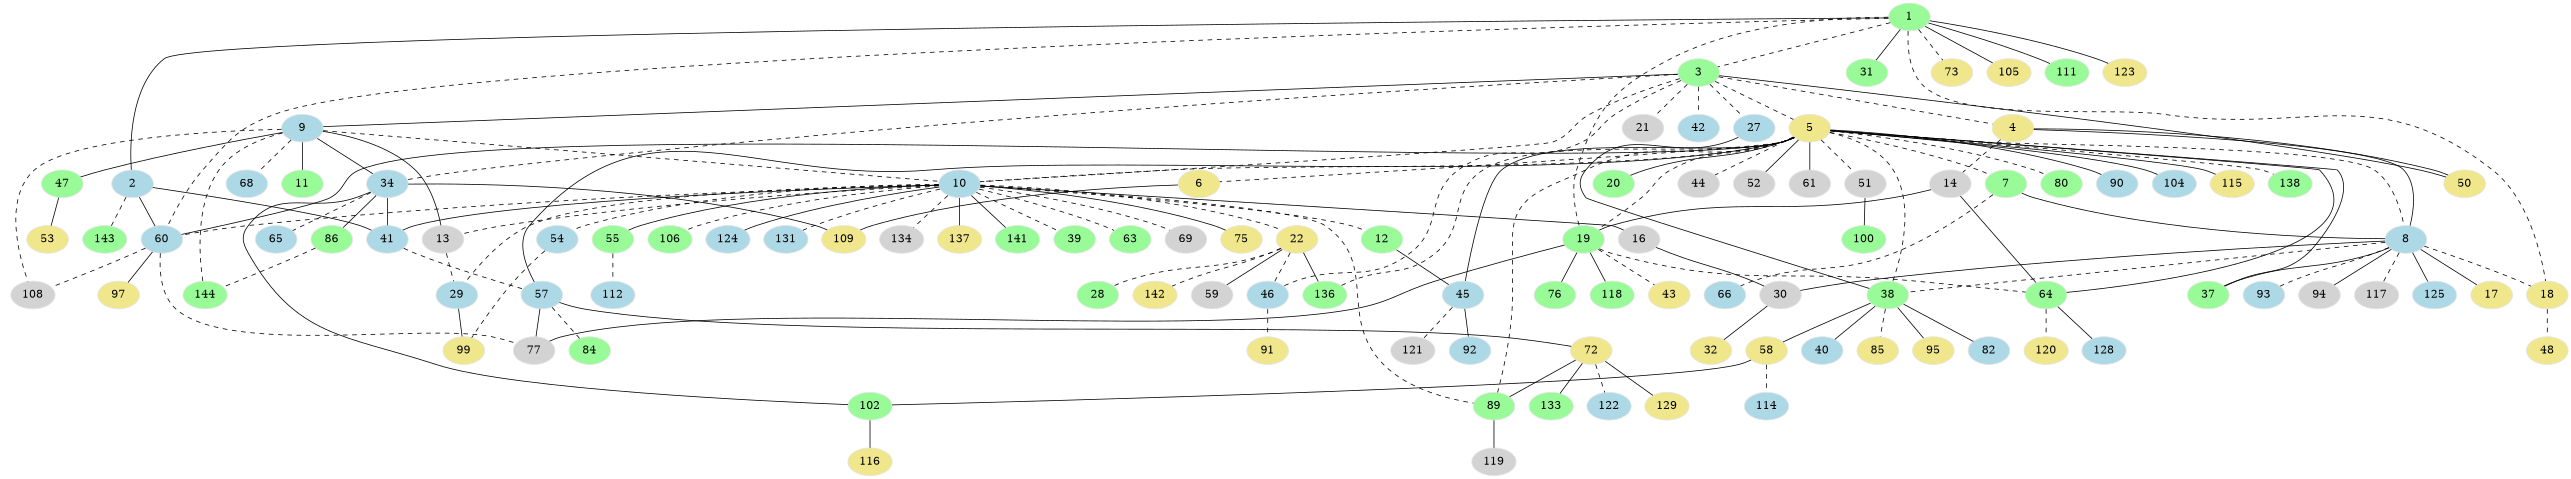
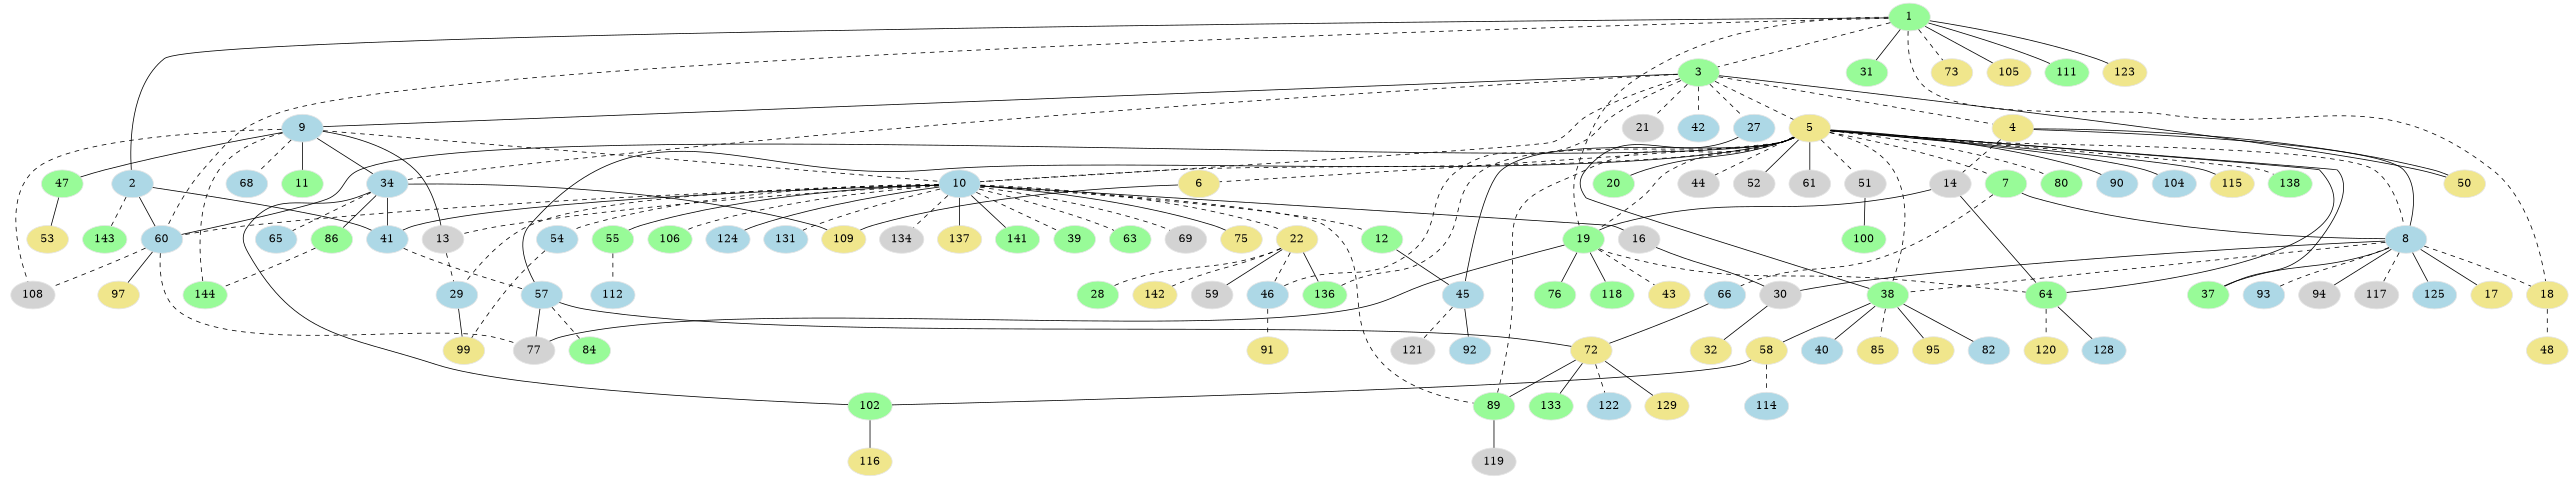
none -> (1659, 324)
